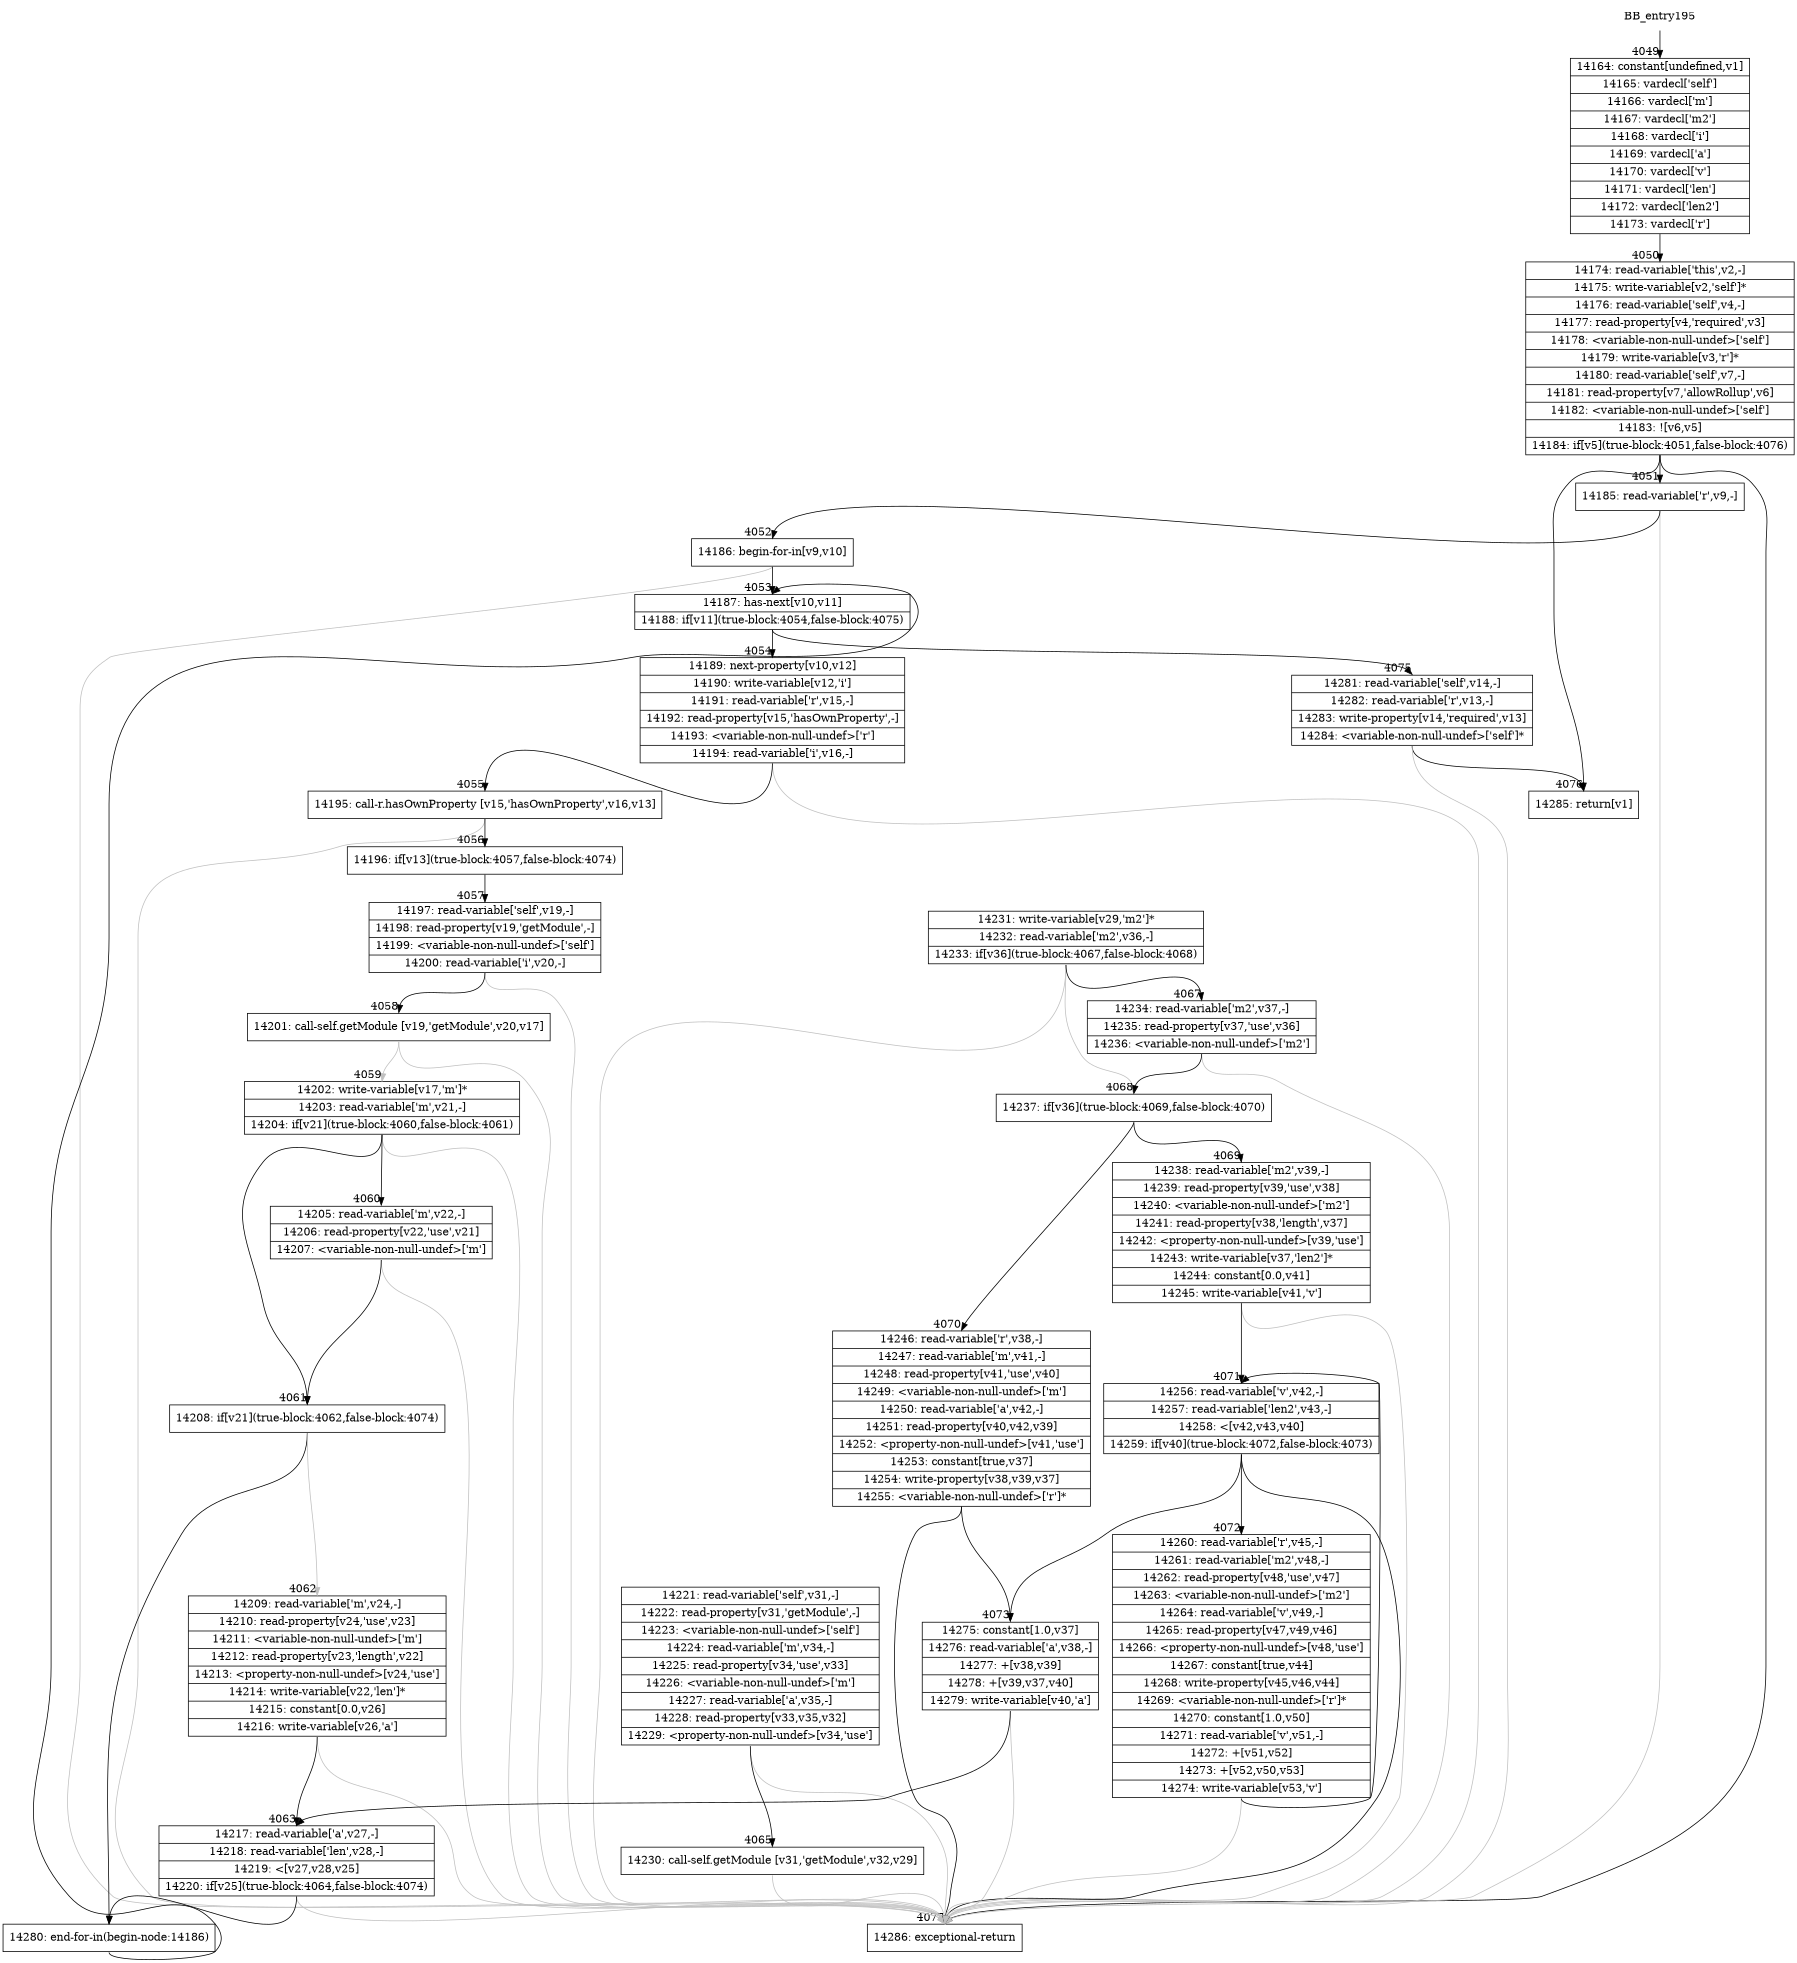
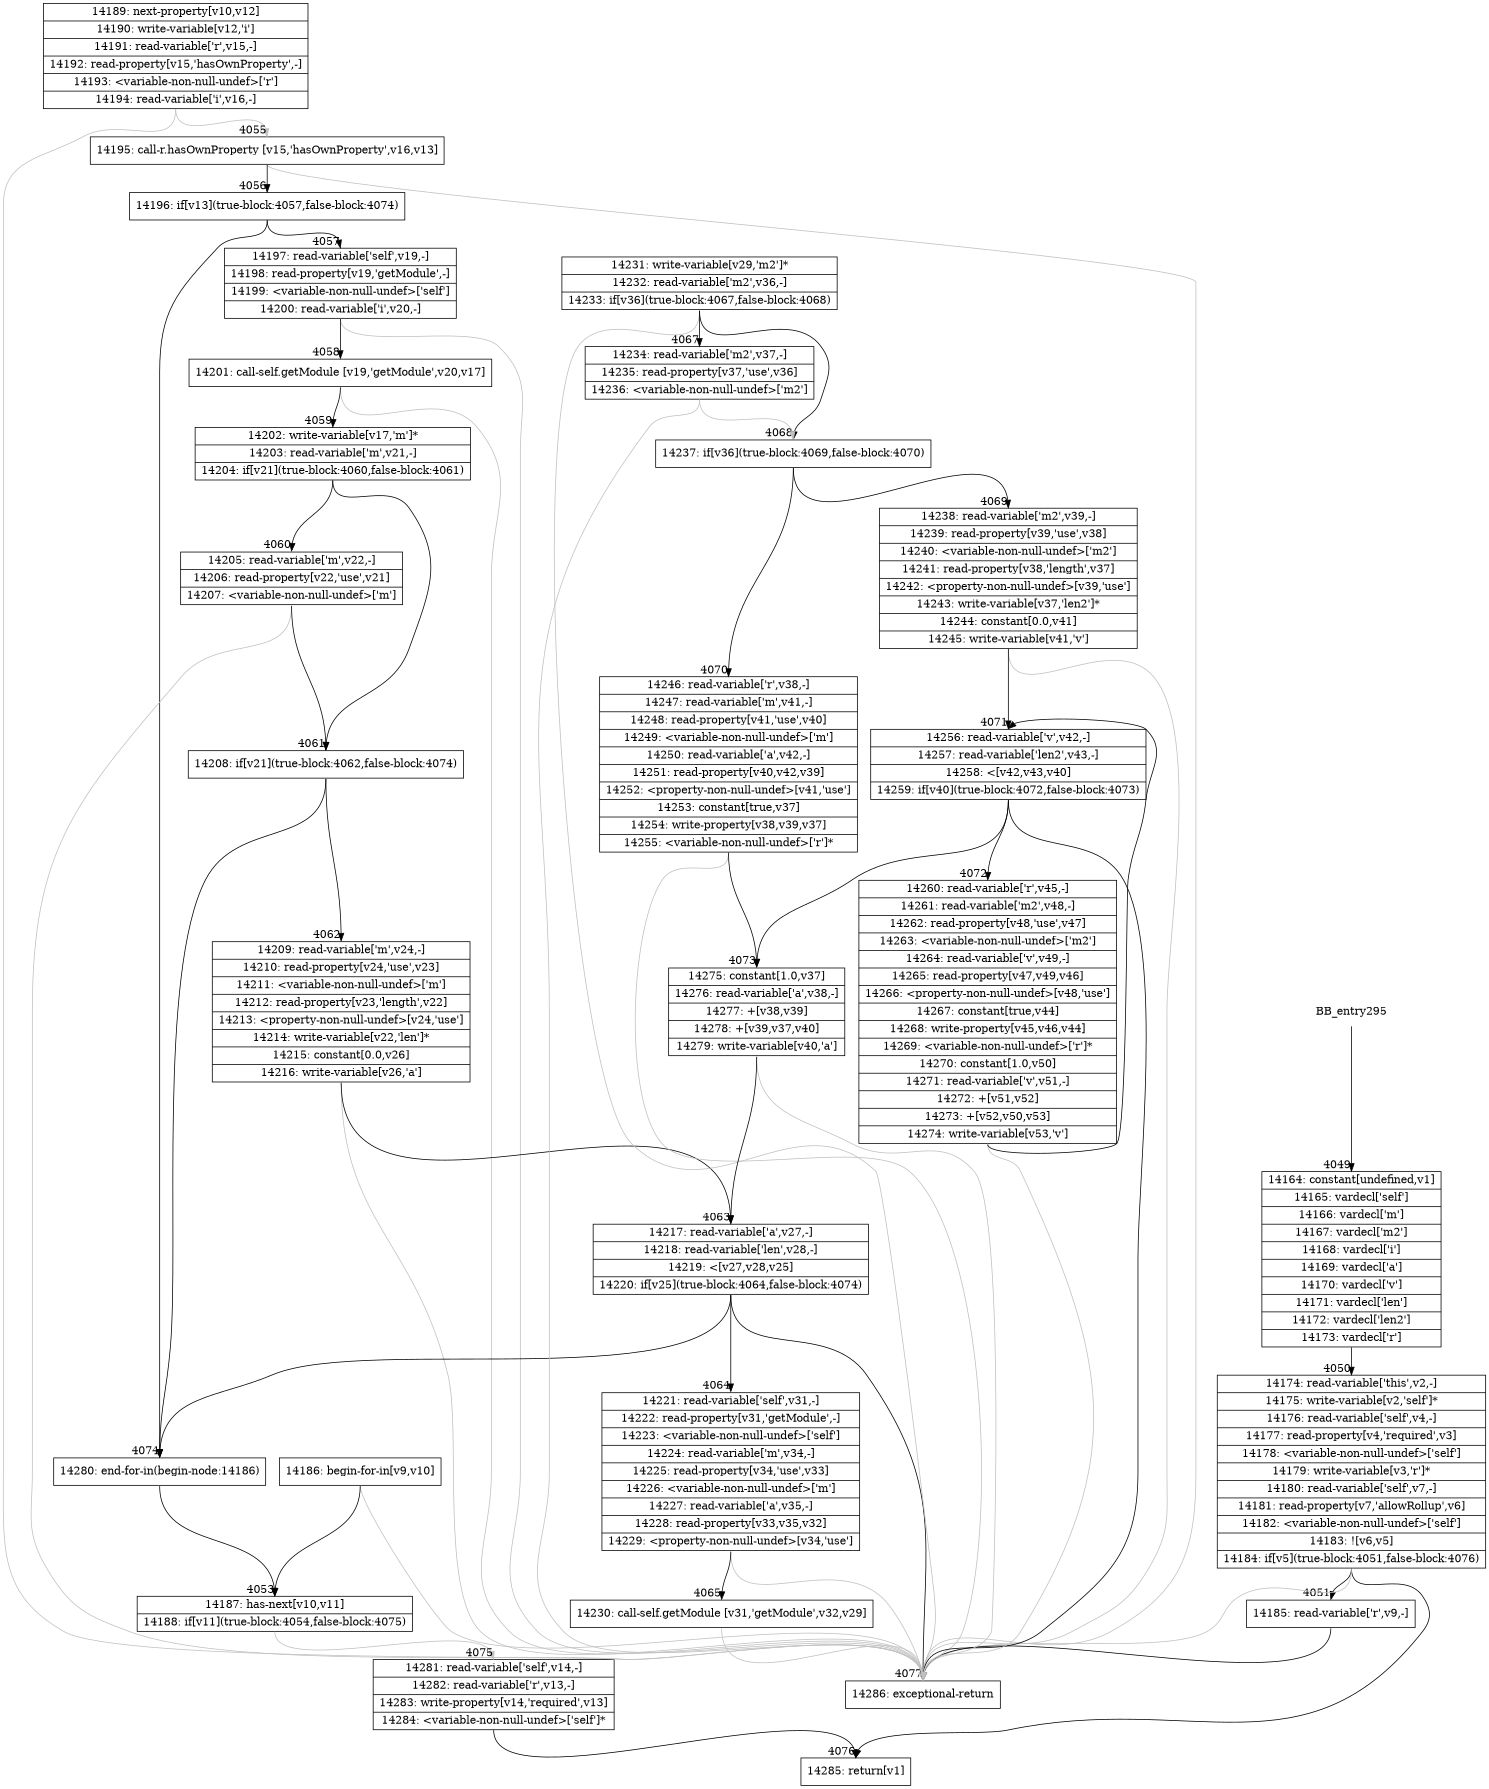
(1660, 17) -> (1351, 1012)
(1219, 525) -> none
(772, 640) -> none
(1089, 652) -> (381, 1646)
(632, 778) -> (218, 123)
none -> (160, 809)
(1074, 1041) -> (804, 334)
(393, 1058) -> (338, 403)
(1172, 1073) -> (743, 420)
none -> (731, 1339)
(1766, 1490) -> (1151, 1642)
(1660, 1509) -> (1131, 1655)
(312, 1510) -> (333, 856)
(1507, 1556) -> none
(513, 1669) -> none
(896, 1706) -> (876, 1160)
(569, 1913) -> (902, 1435)
